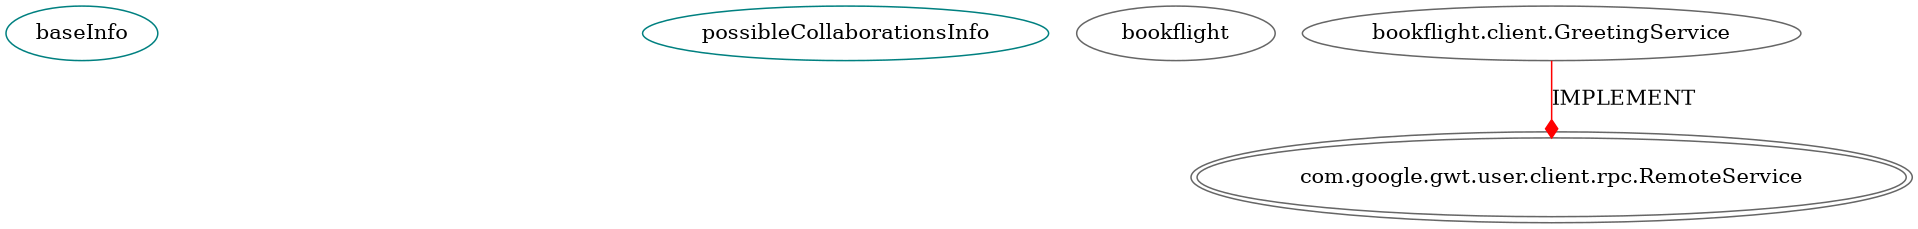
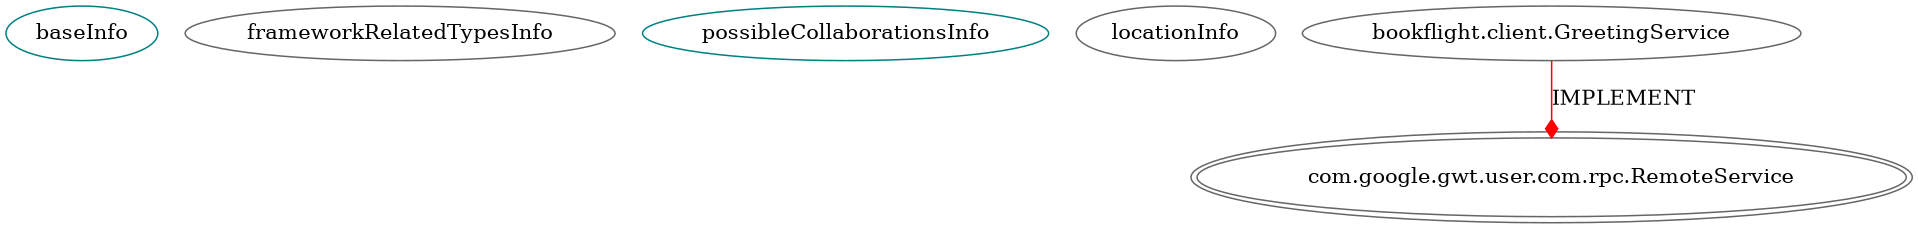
none -> (400, 33)
(1176, 33) -> (1176, 33)
(1552, 177) -> (1552, 177)
